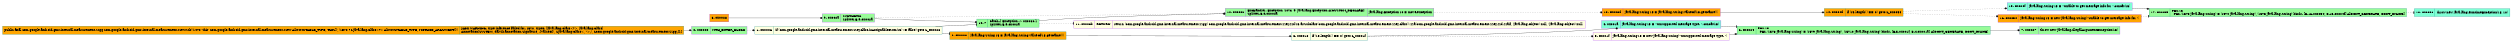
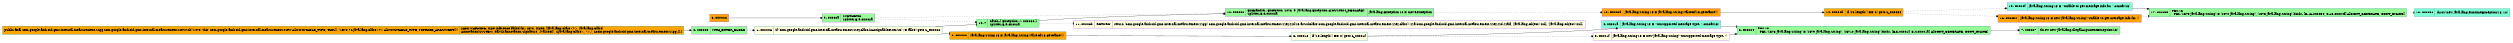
(925, 20) -> (925, 20)
